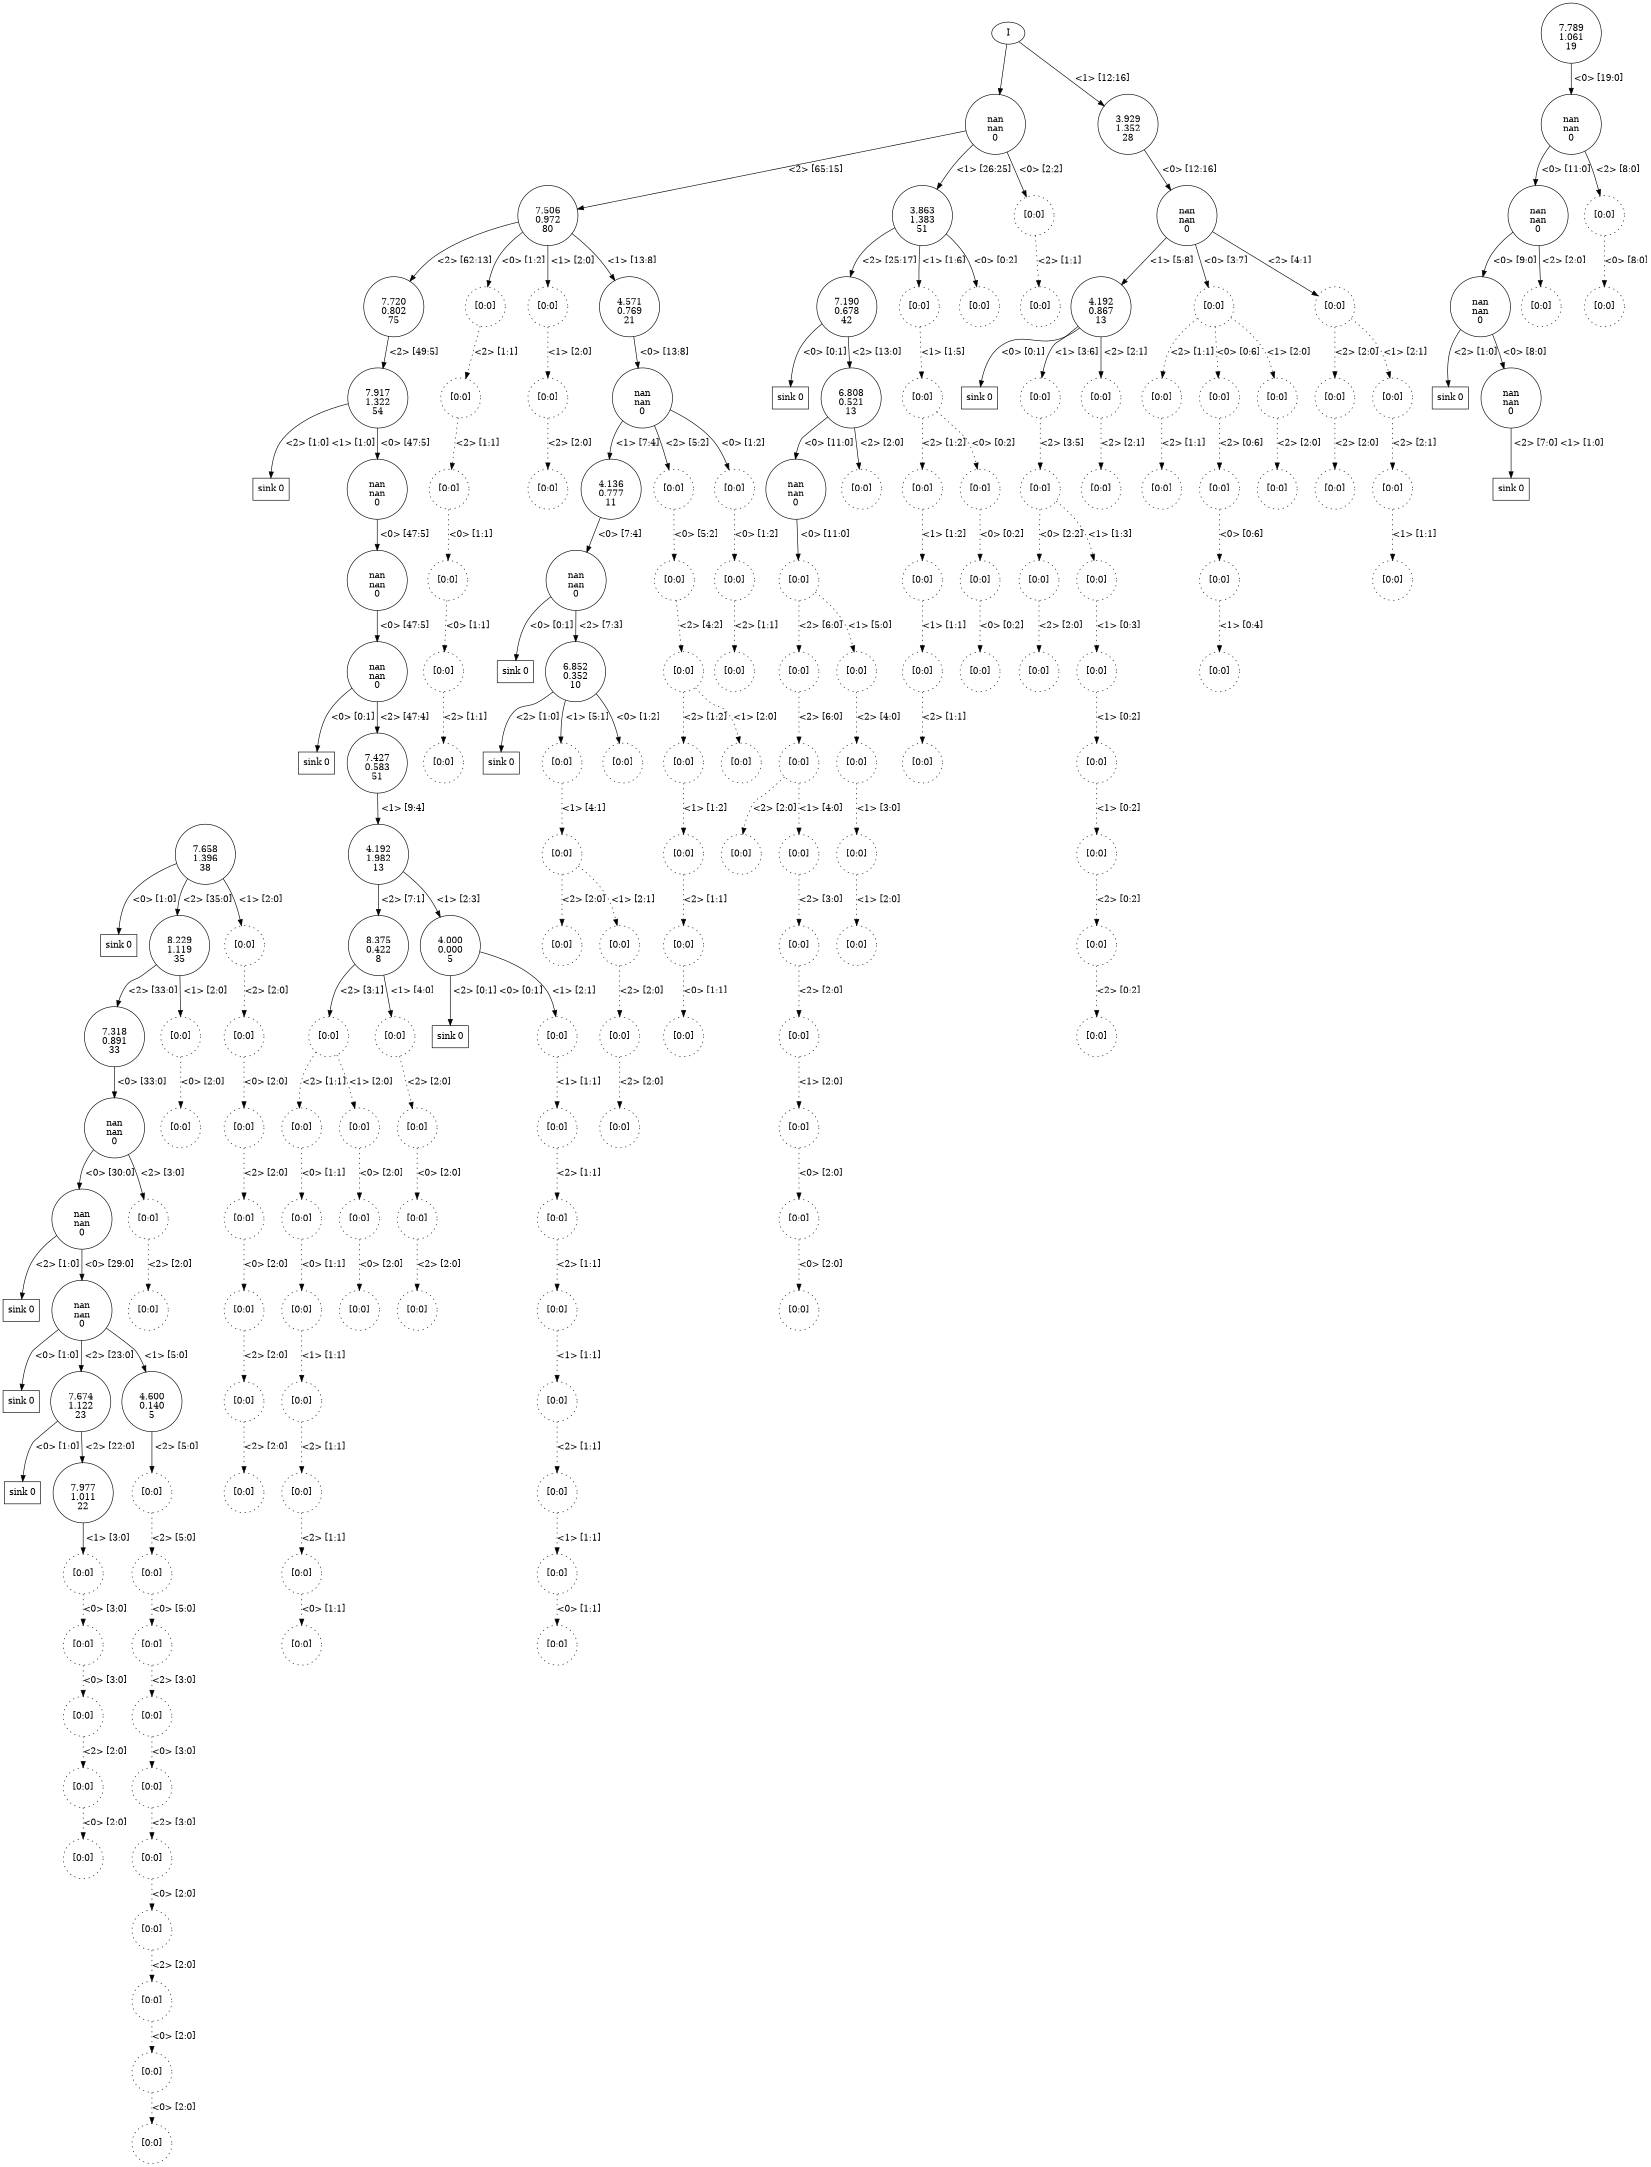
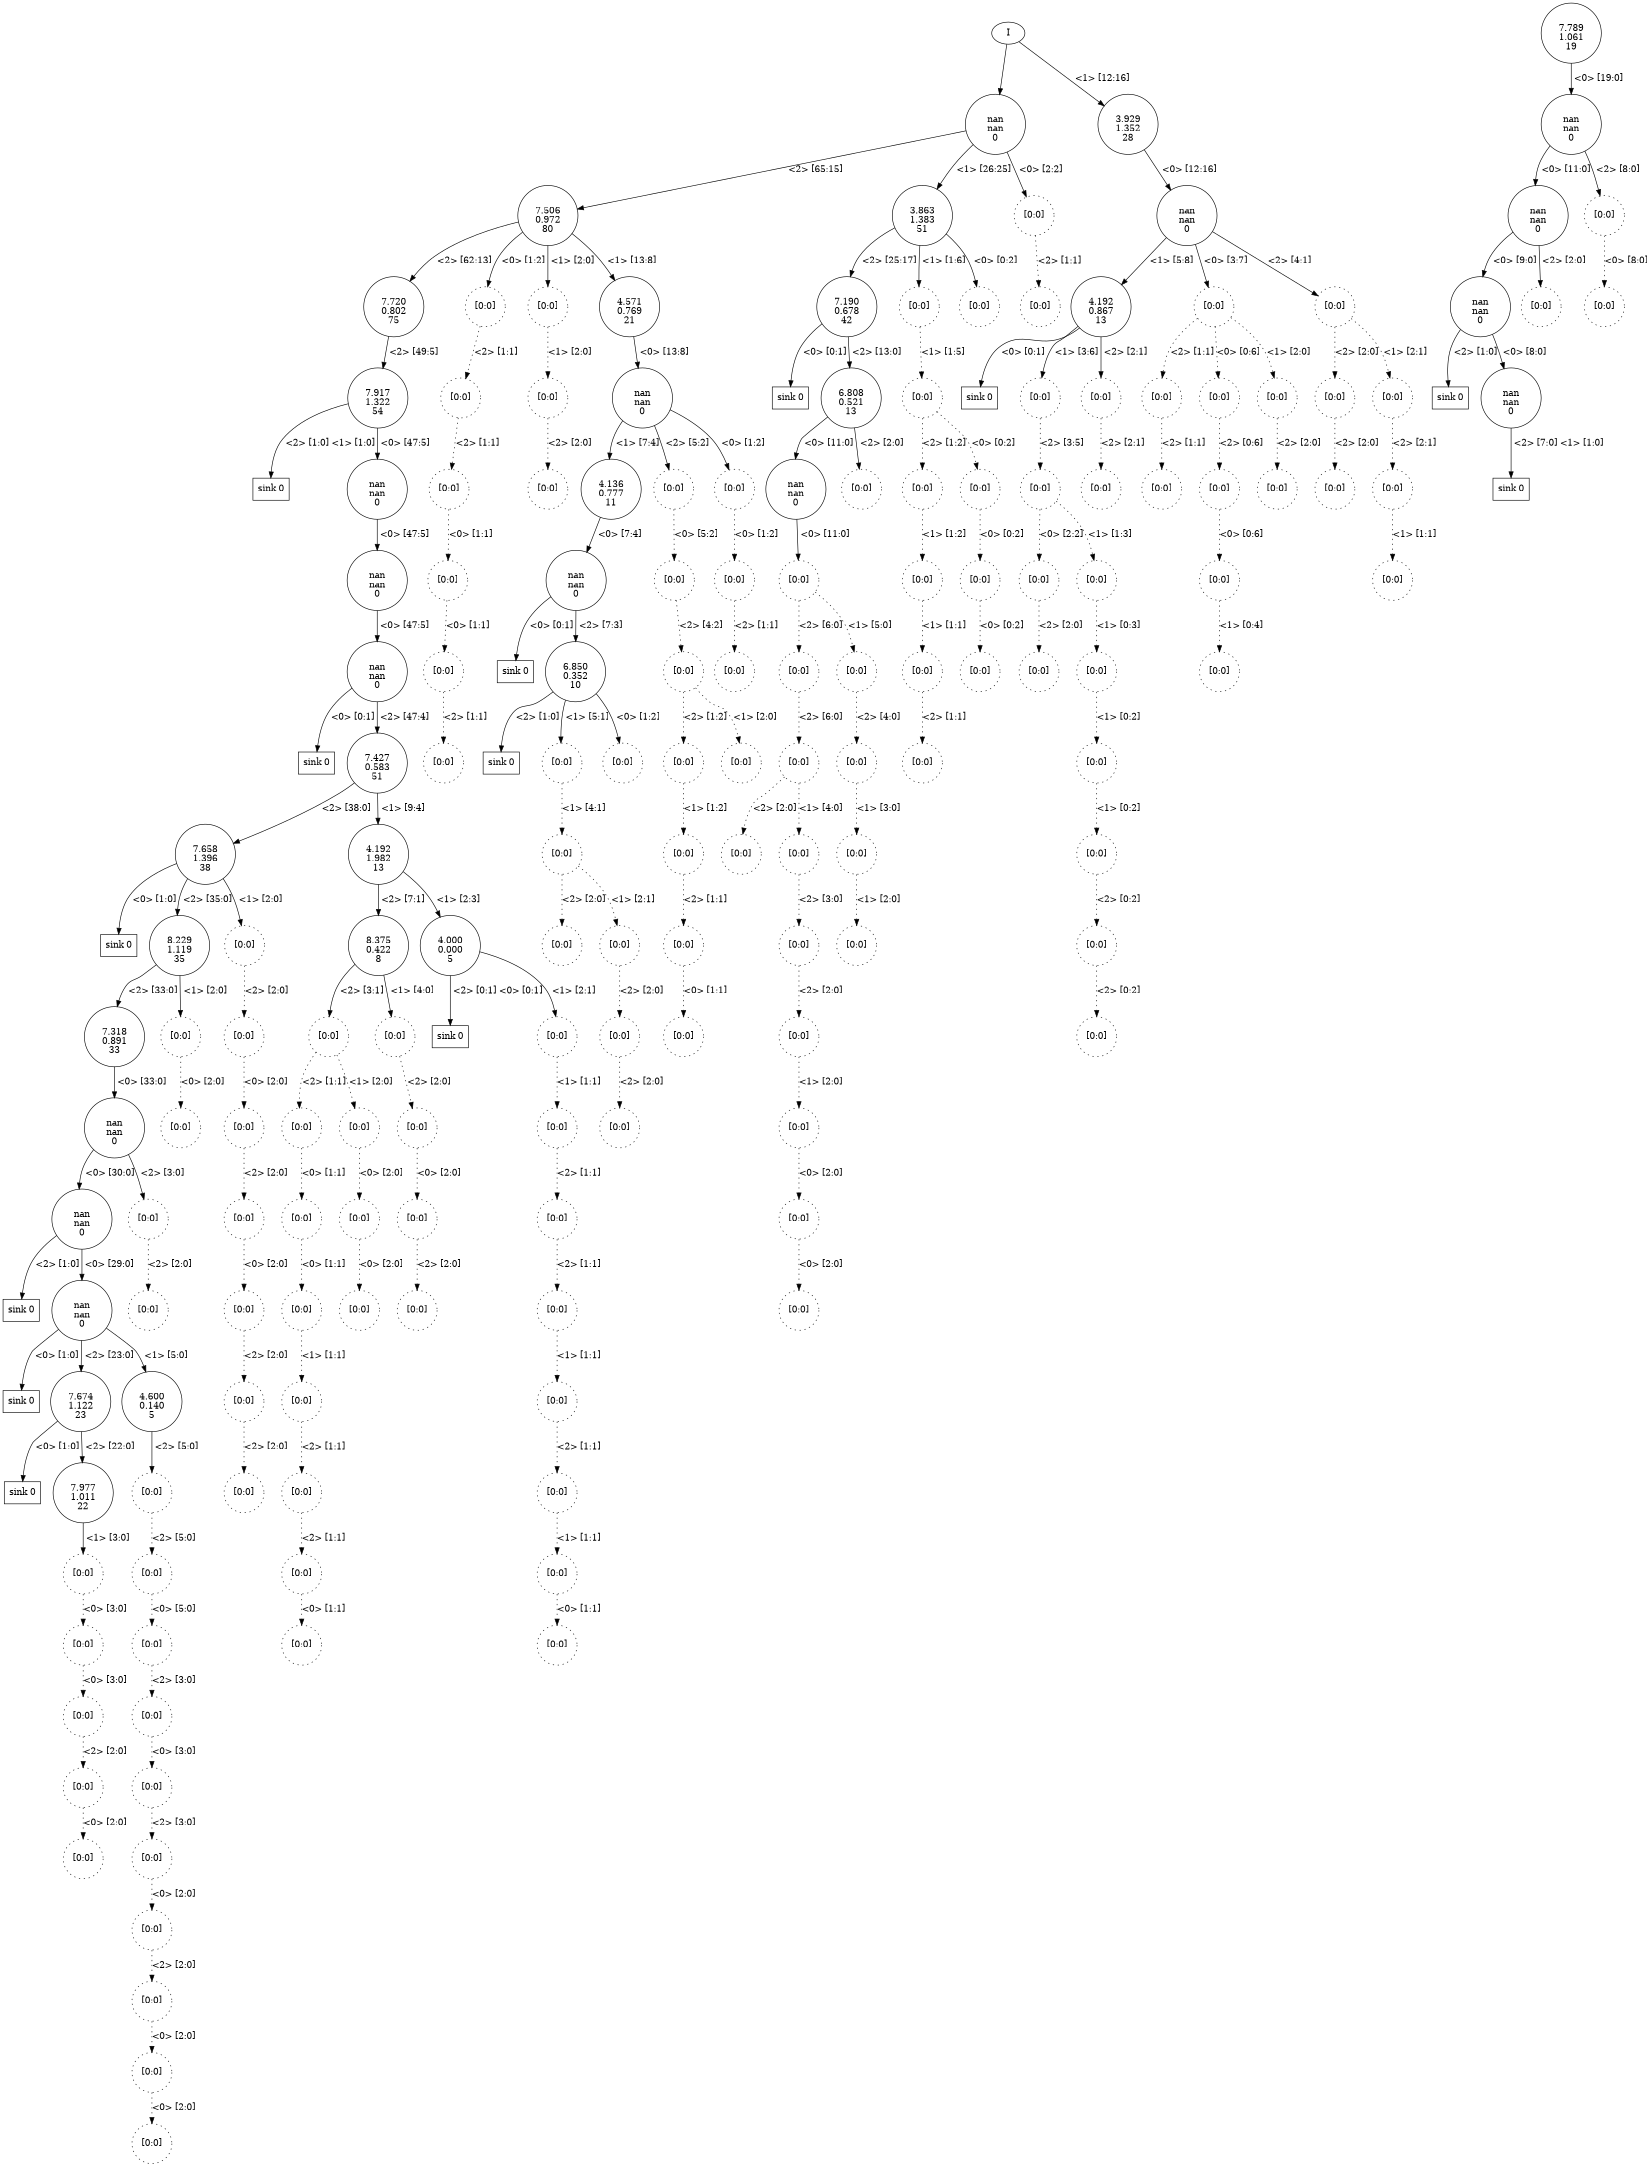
(576, 672) -> (576, 672)
none -> (298, 815)
